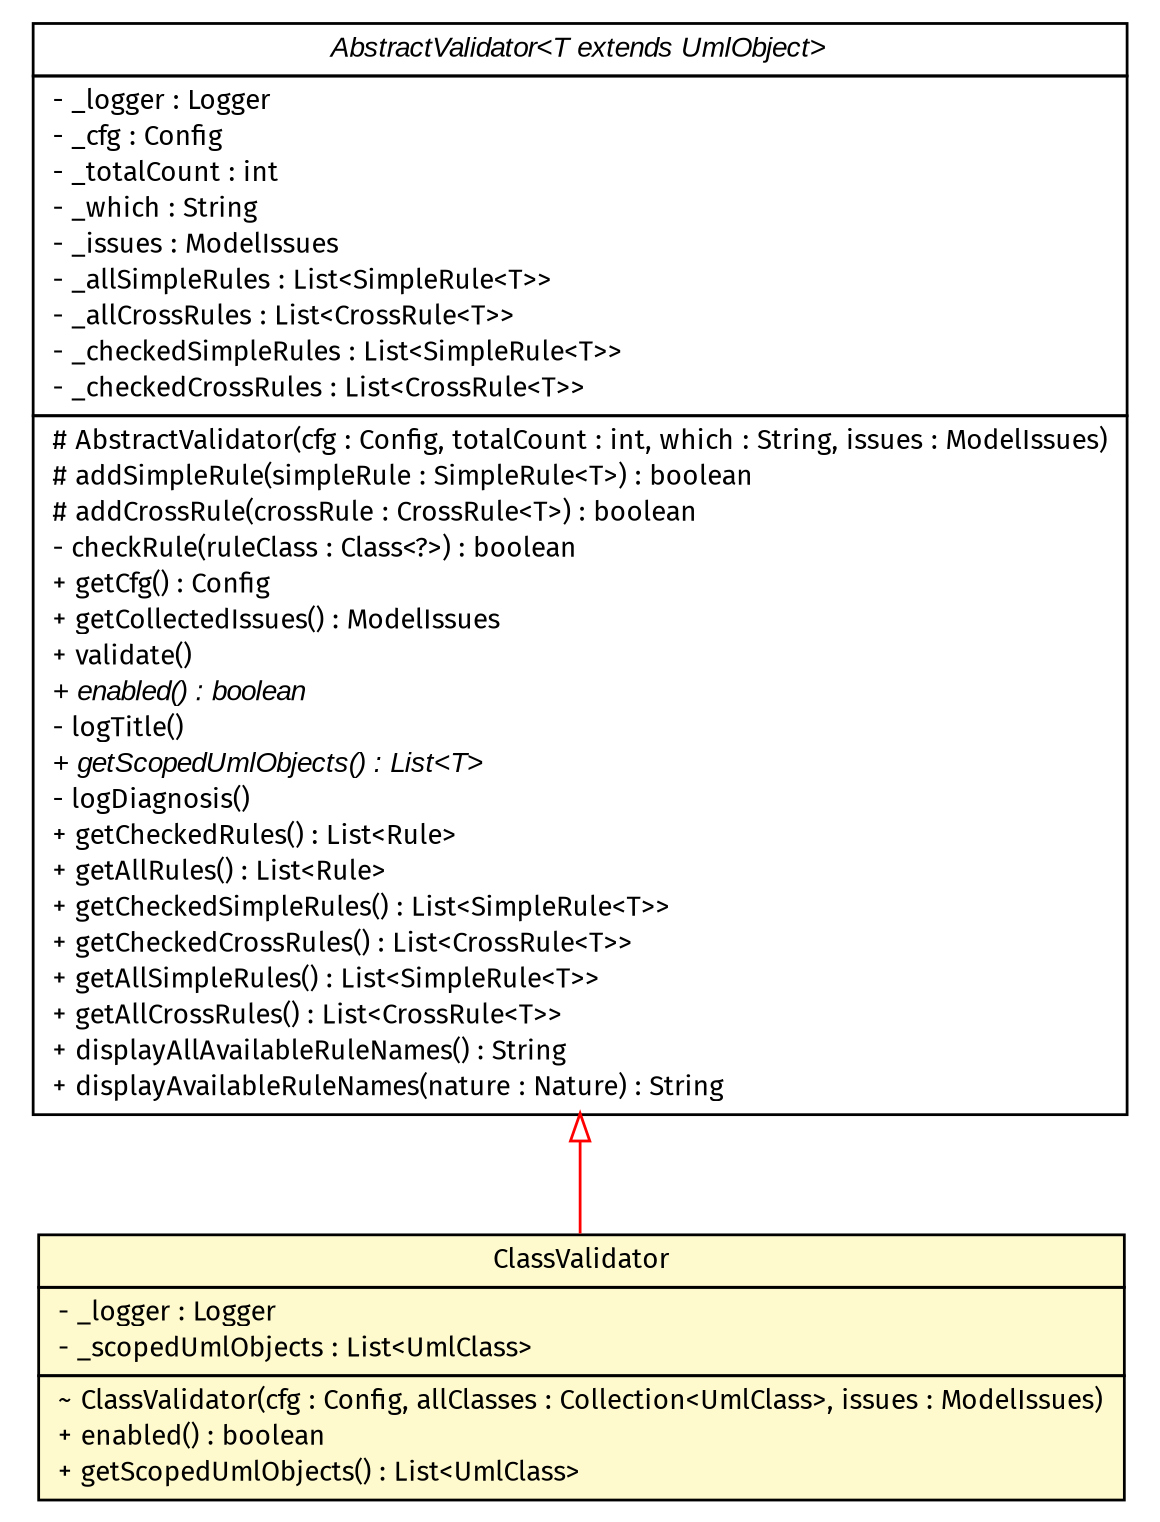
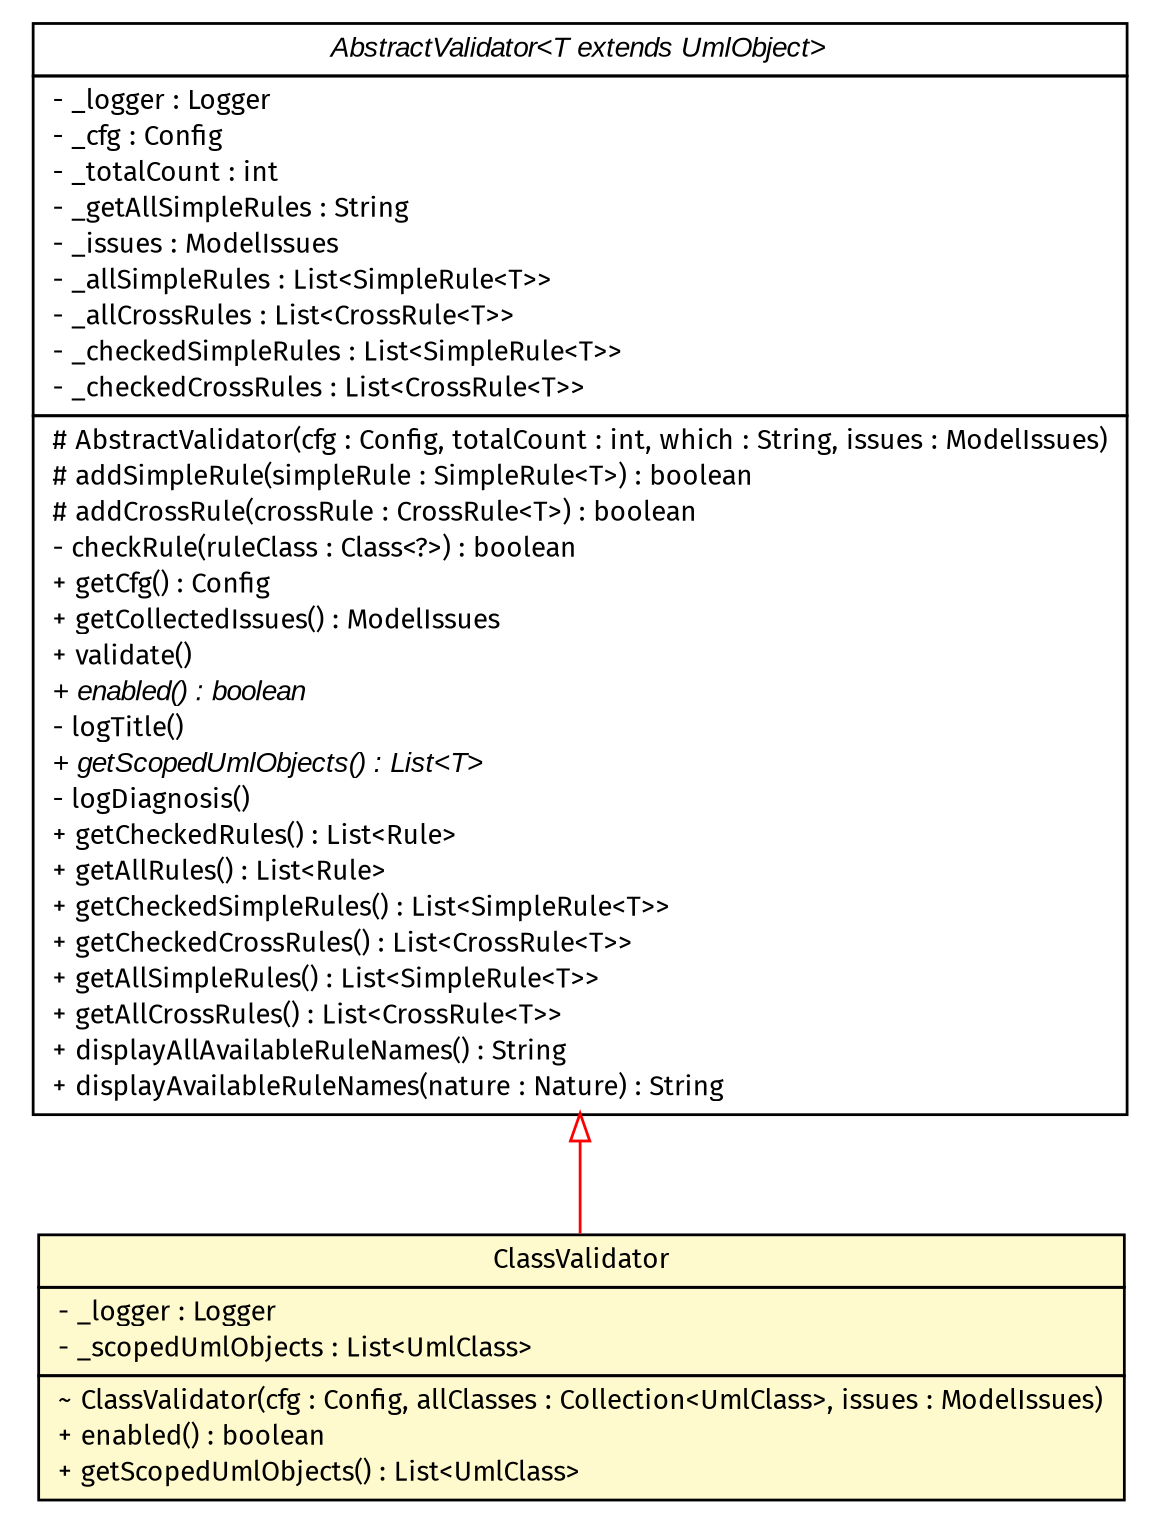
(156, 209) -> (232, 209)
